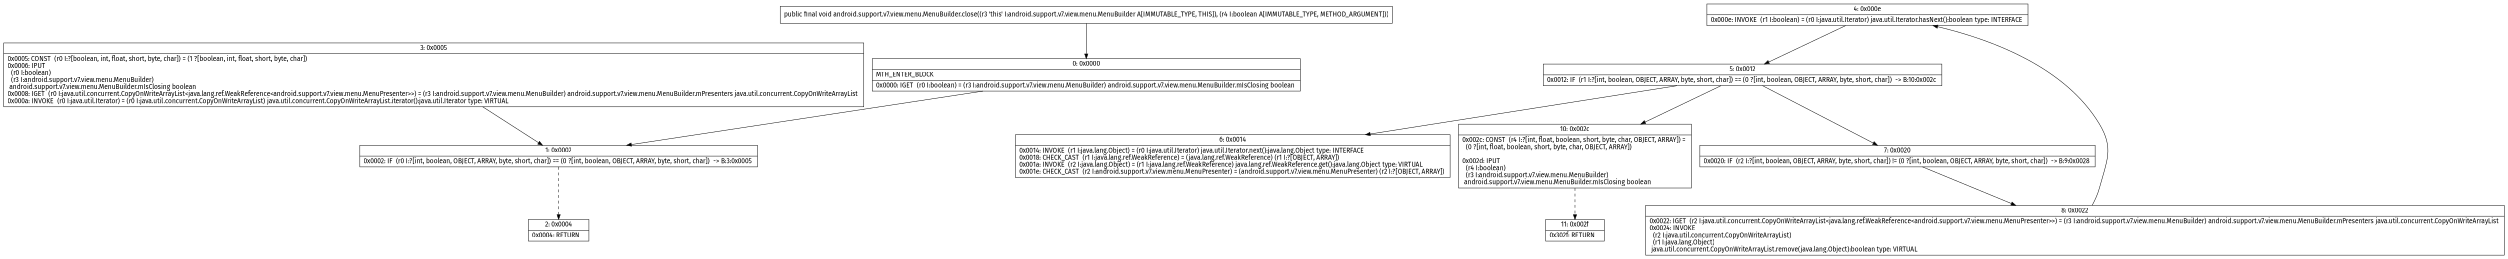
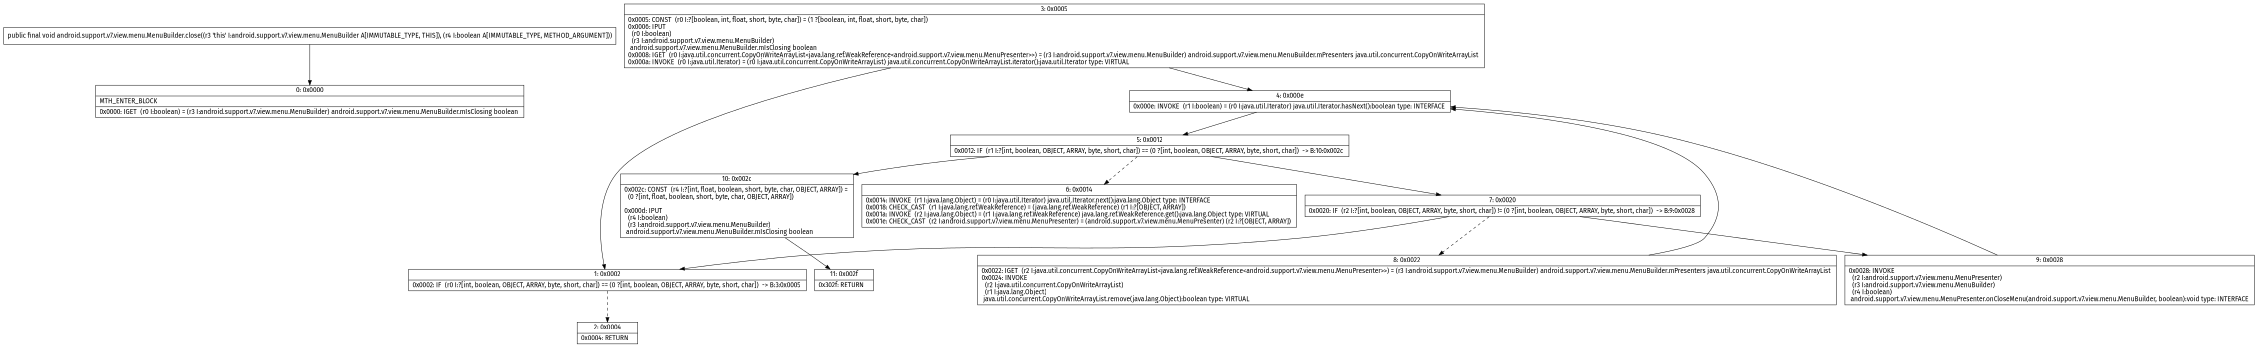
none -> (1208, 79)
(1524, 110) -> (1123, 169)
(807, 118) -> (1067, 248)
(1483, 161) -> (645, 211)
(1967, 185) -> (1466, 234)
(1575, 201) -> (806, 252)
none -> (2050, 280)
